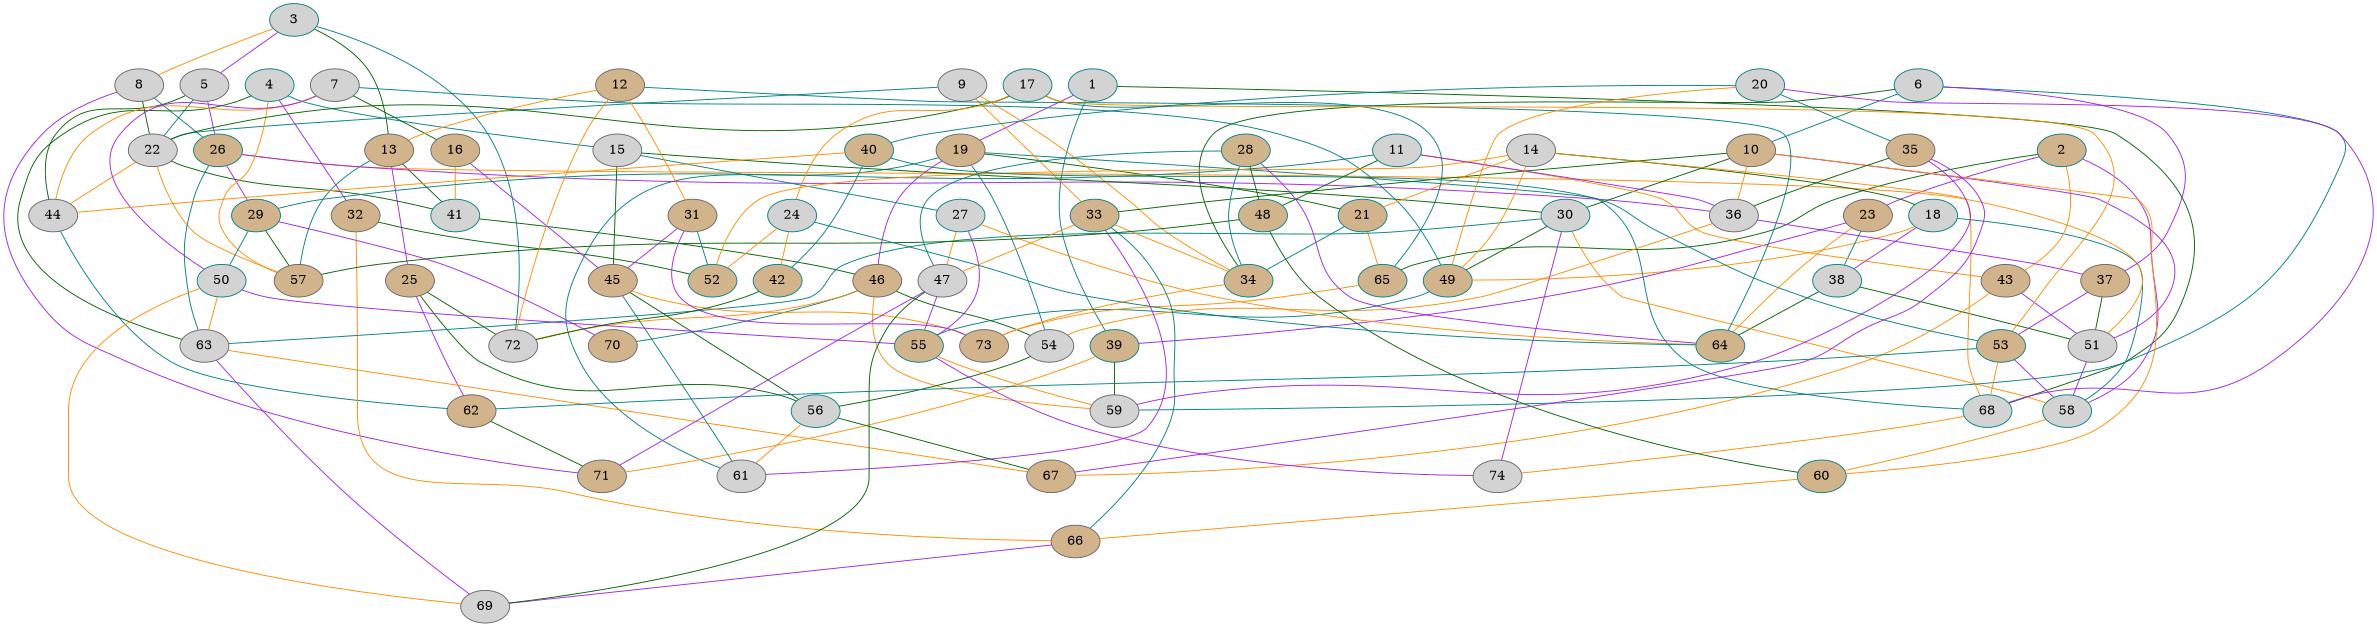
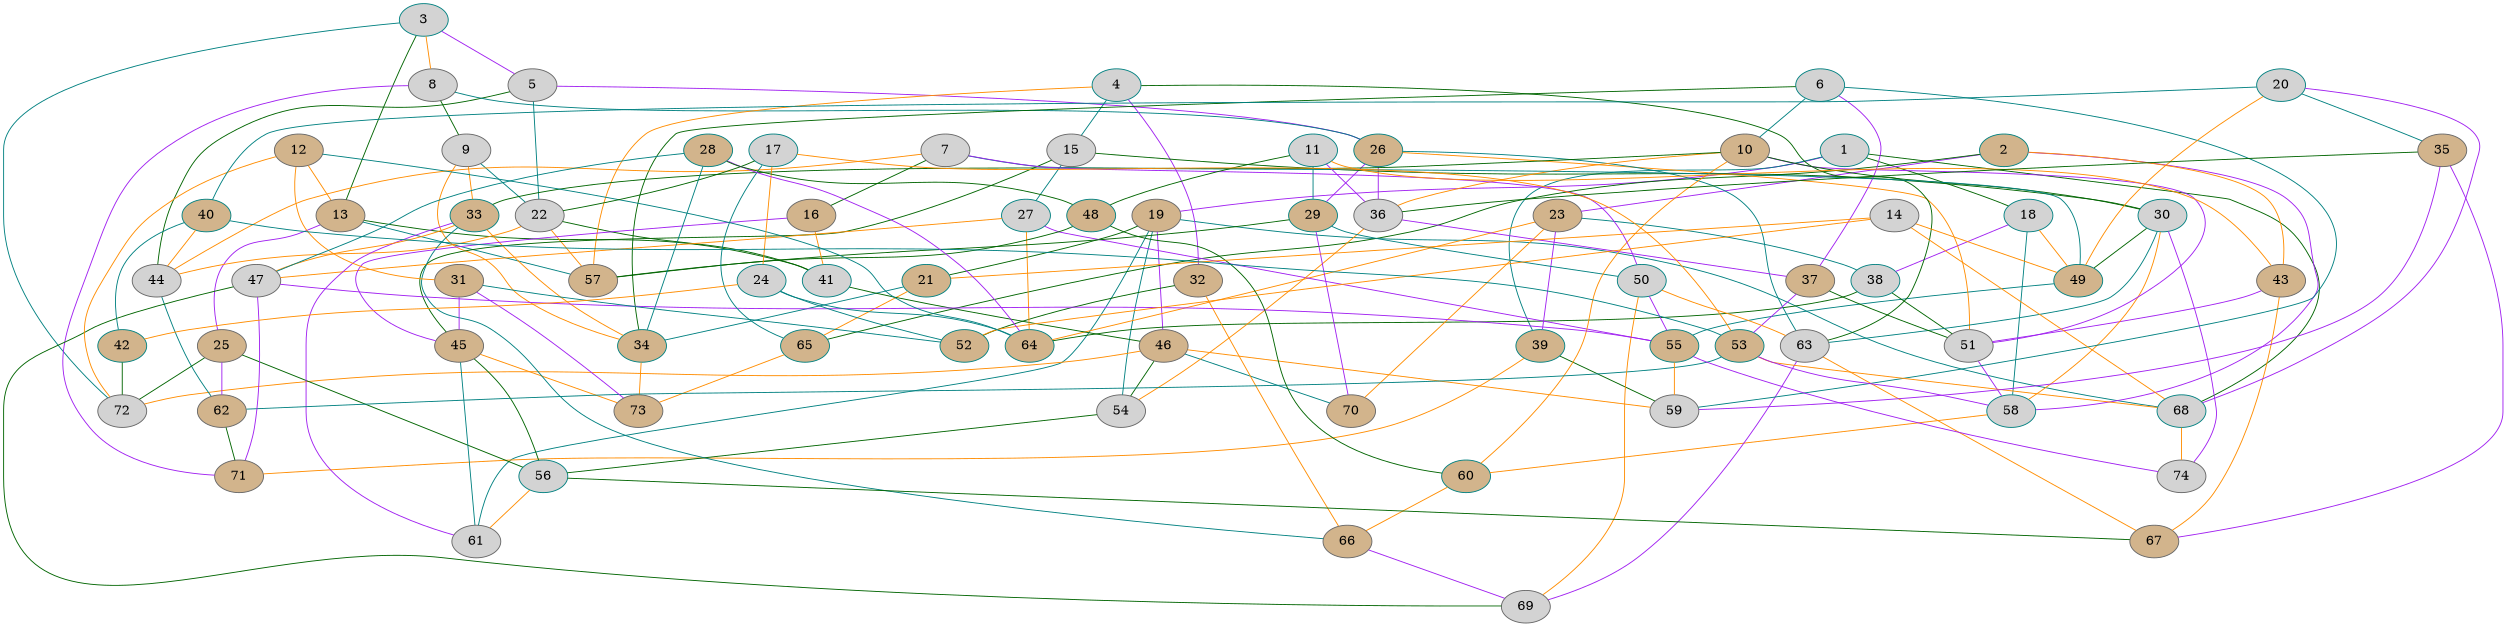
(146, 119) -> (452, 122)
(1736, 172) -> (1970, 192)
(752, 248) -> (868, 321)
none -> (1454, 313)
